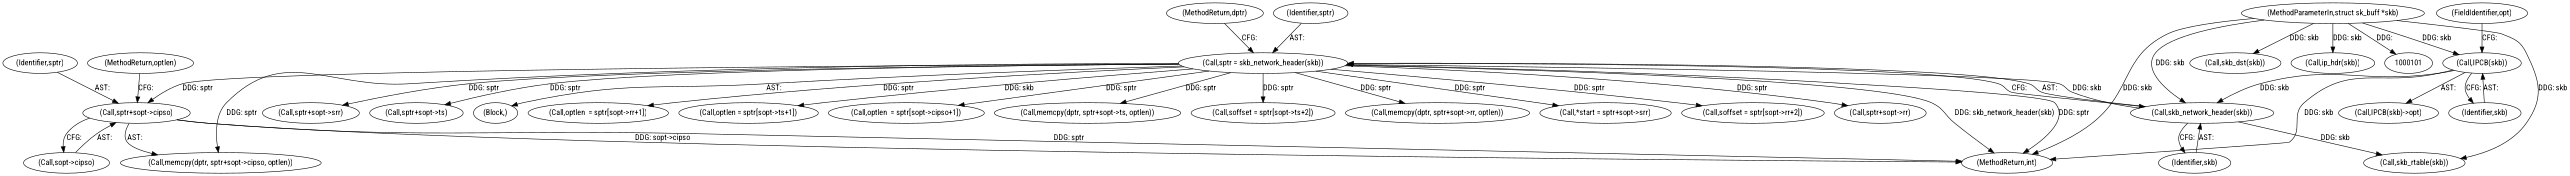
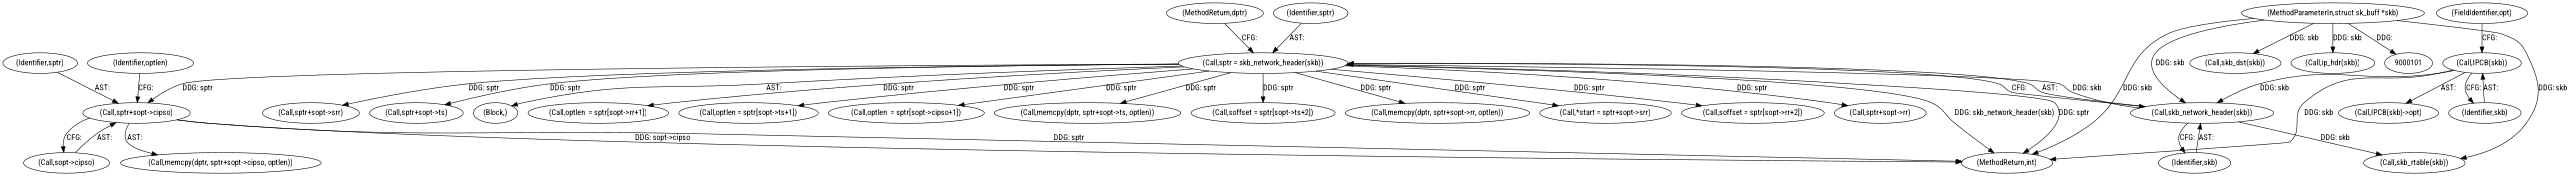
(2408, 38) -> none
(141, 63) -> (141, 63)
(2409, 63) -> (2409, 63)
(448, 82) -> none
(1019, 88) -> (1019, 88)
